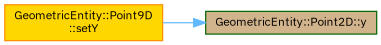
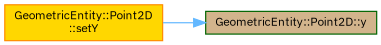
(84, 23) -> (84, 23)
